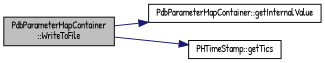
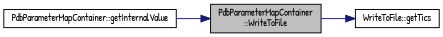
(127, 25) -> (189, 19)
(235, 50) -> (397, 19)
